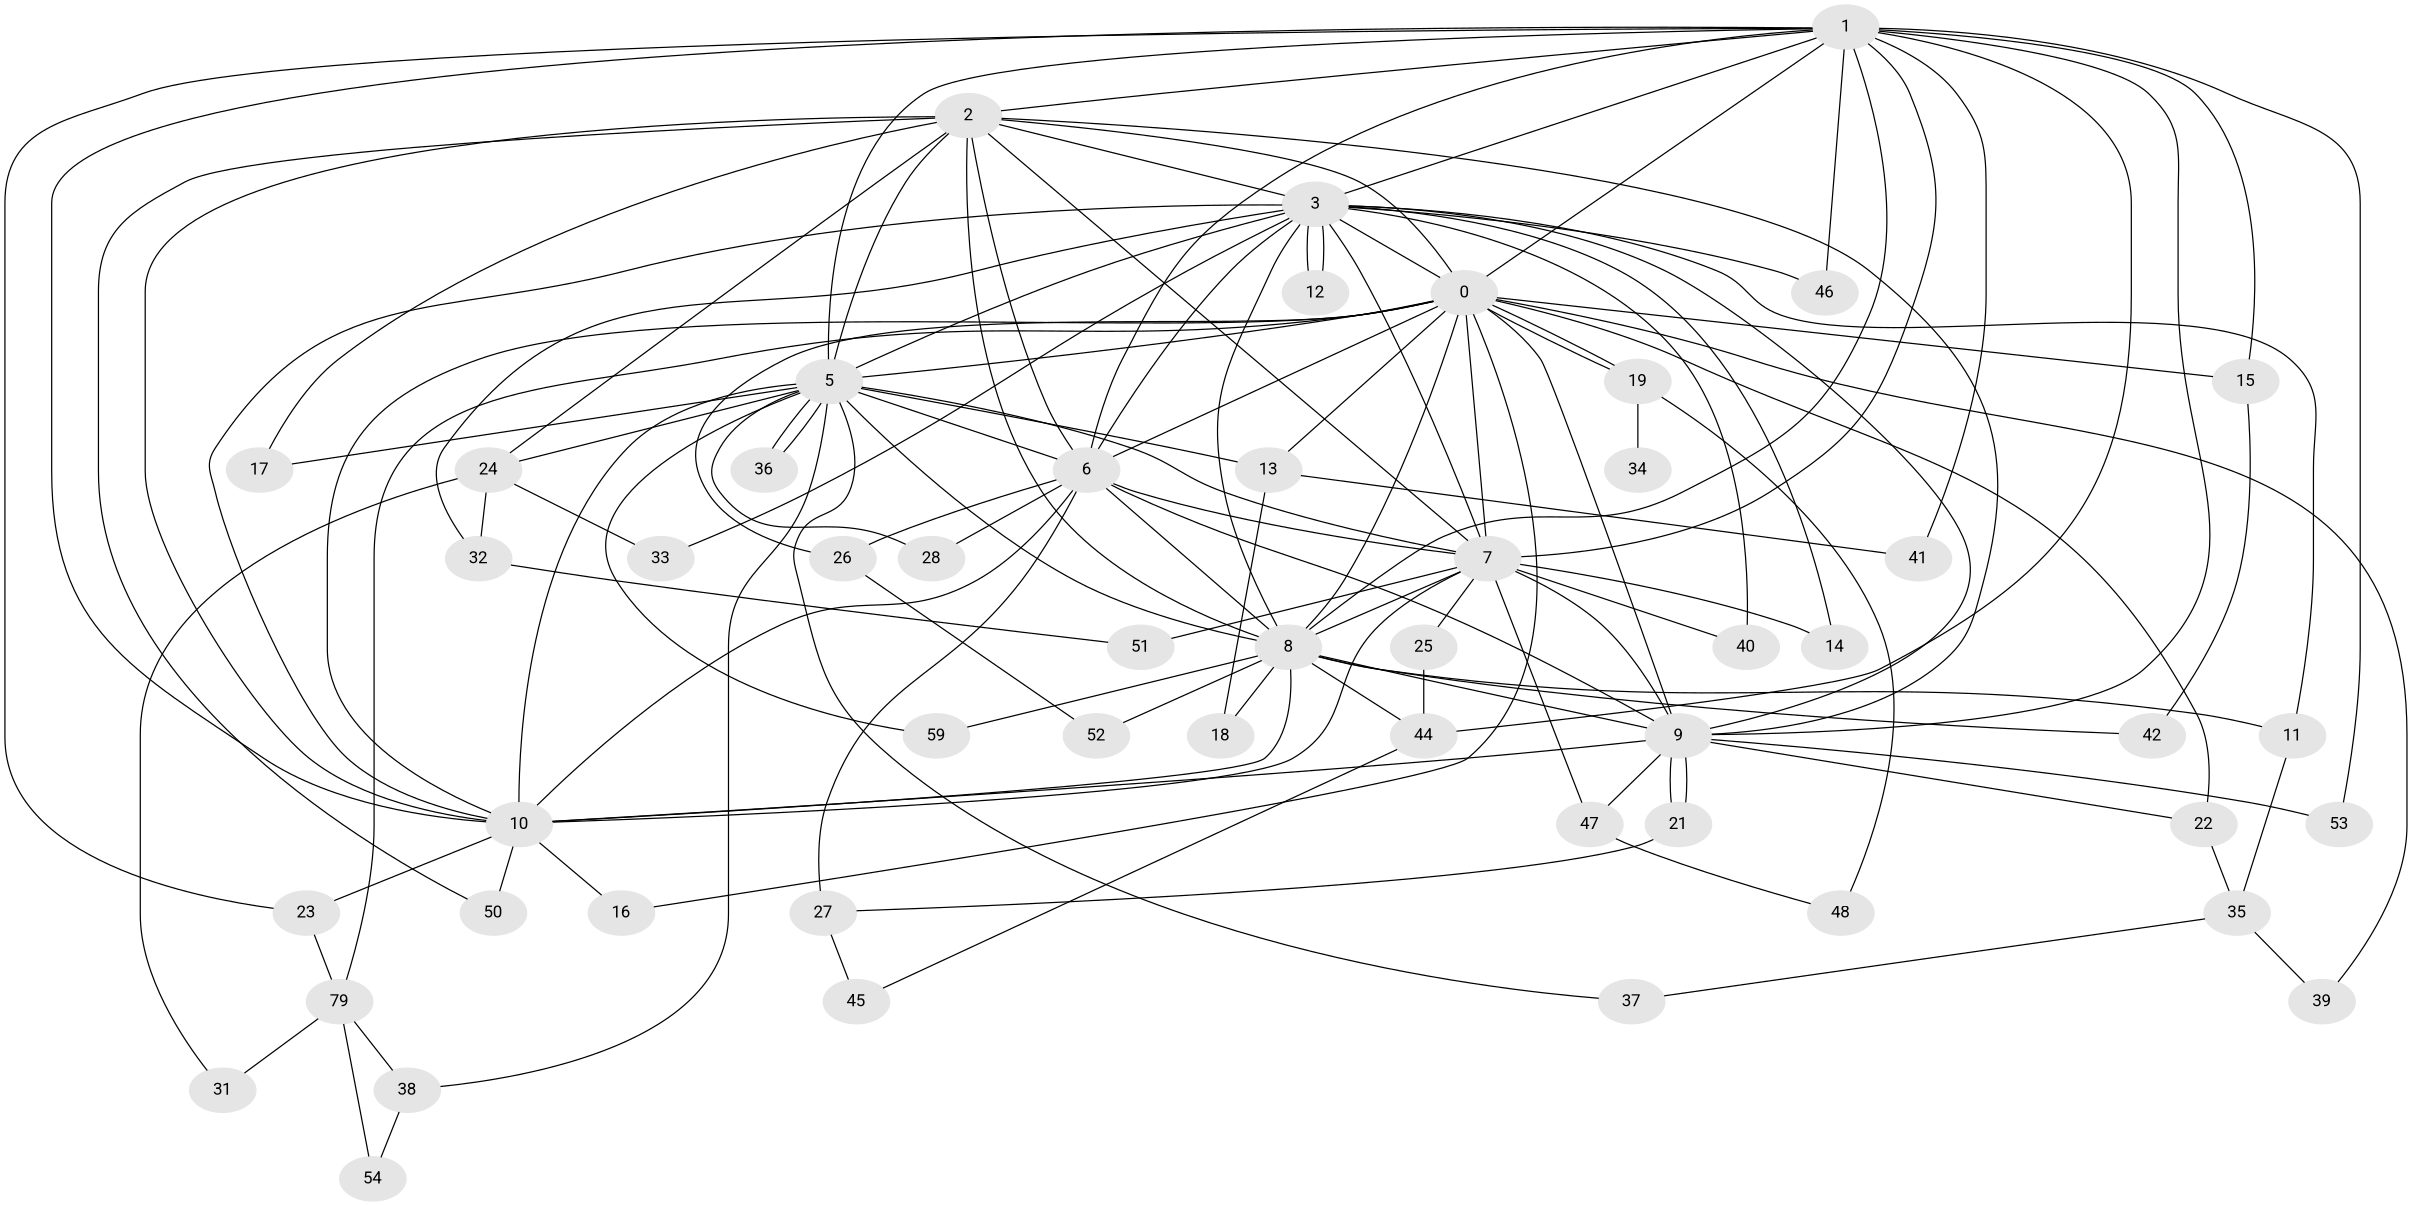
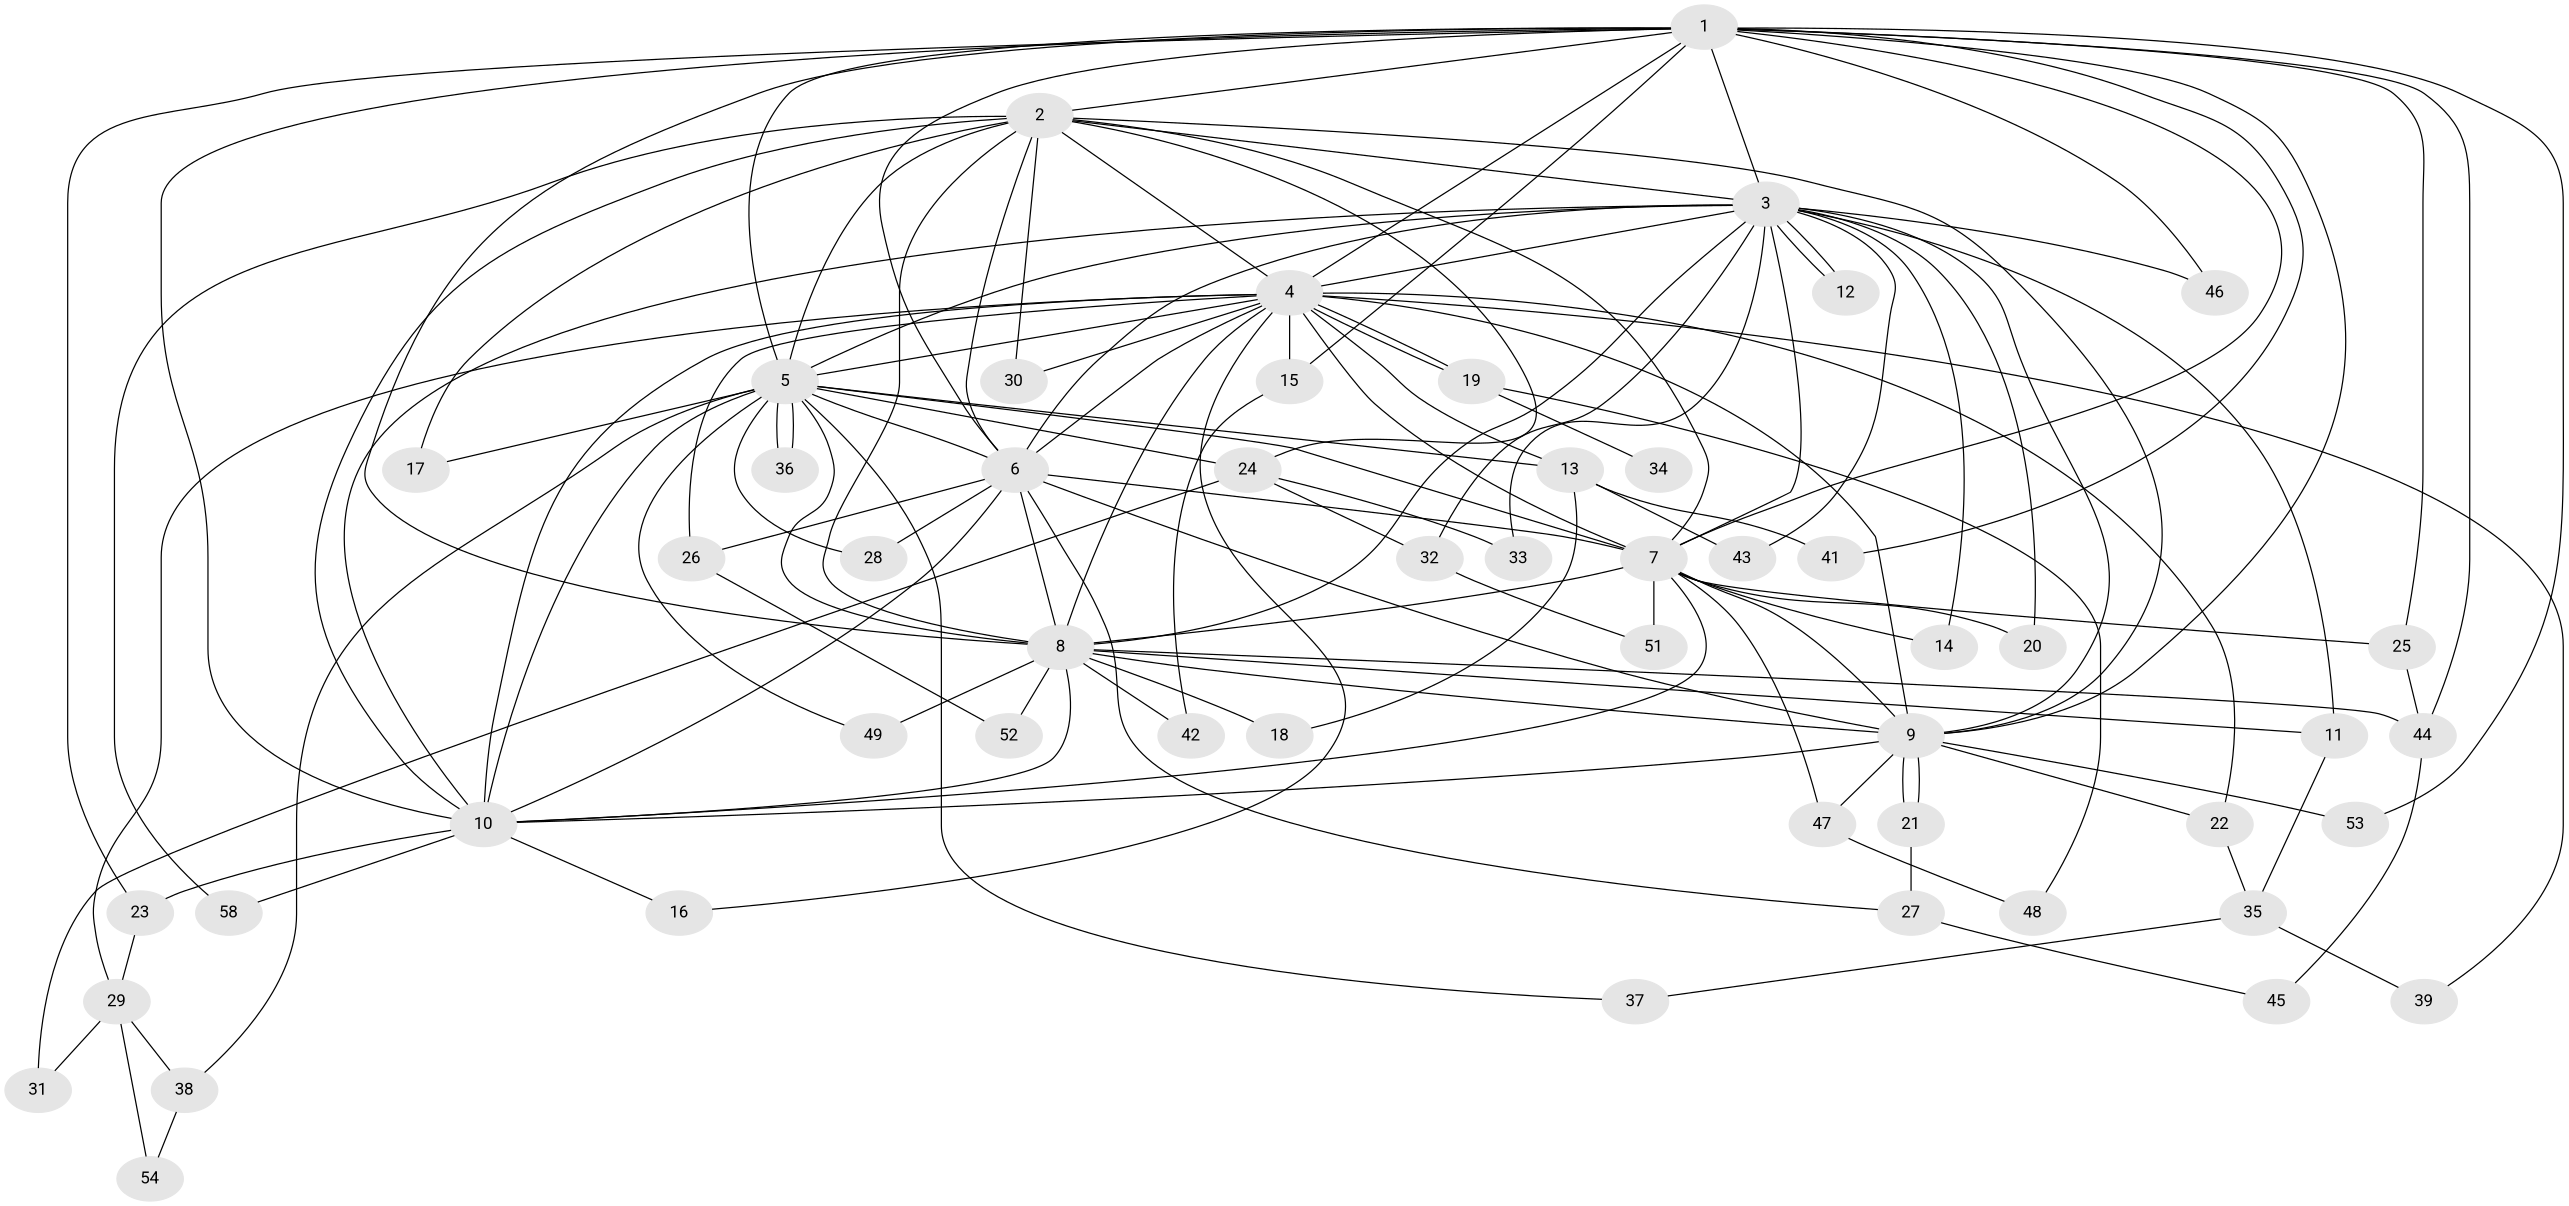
none -> (2394, 94)
(1464, 293) -> (1290, 293)
none -> (1014, 381)
none -> (1742, 559)
(1746, 647) -> (2033, 647)
(936, 736) -> (874, 736)
(493, 913) -> (229, 913)
(340, 1002) -> (117, 1002)
